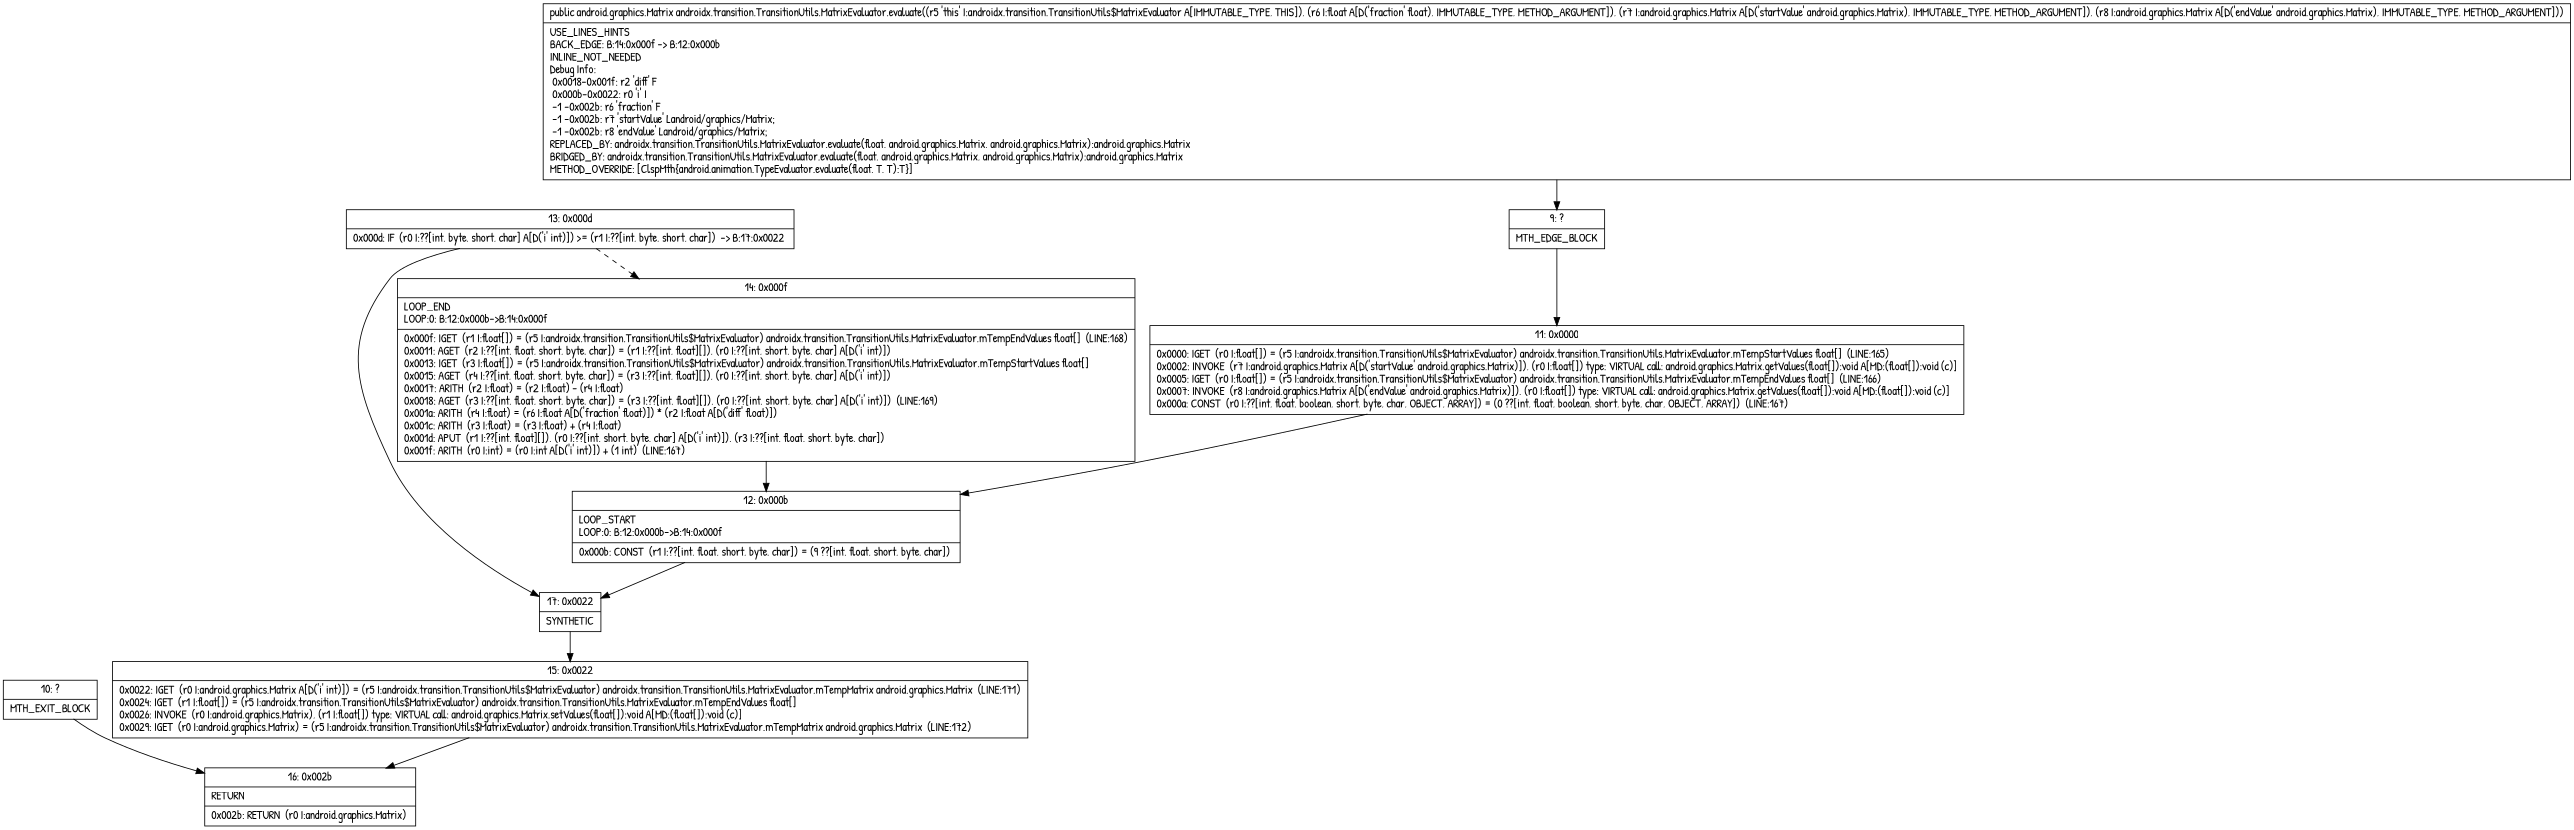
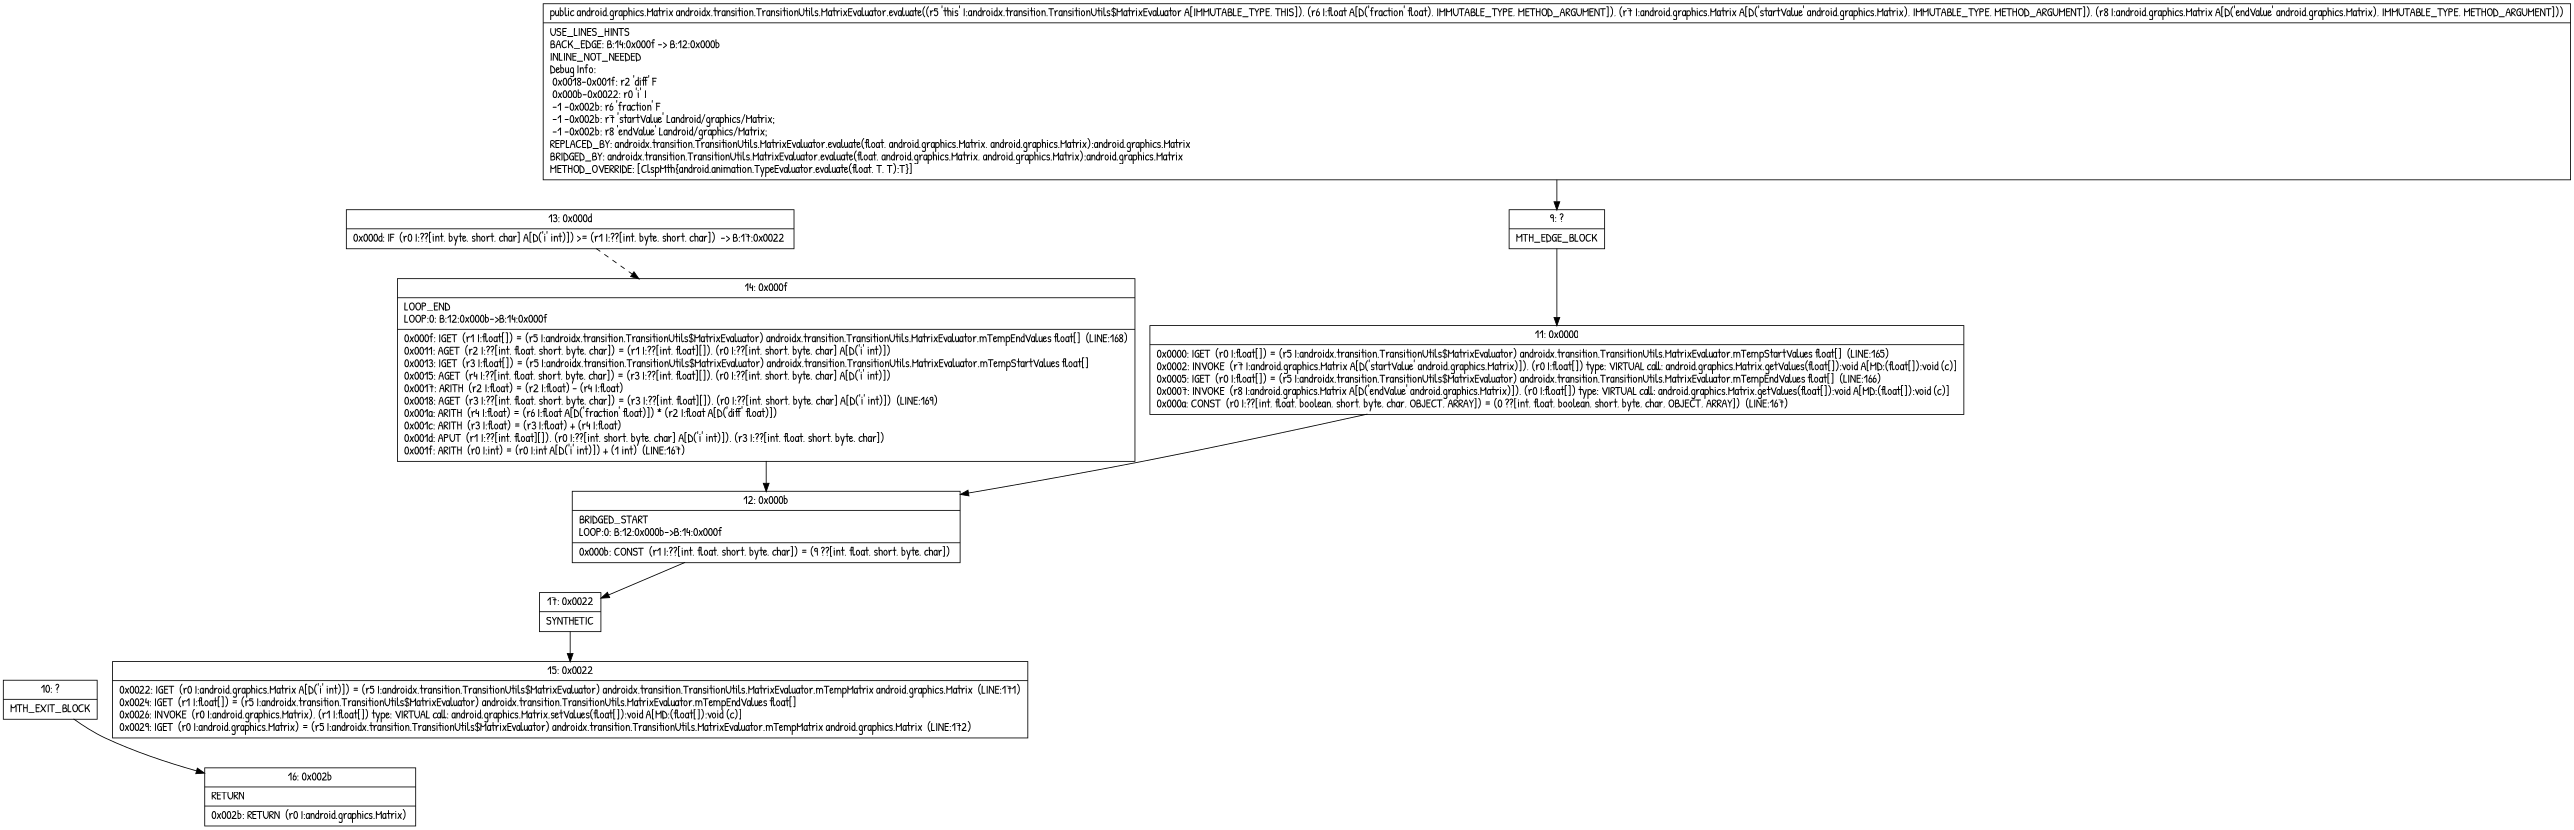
(374, 426) -> none
(608, 520) -> (614, 520)
(432, 751) -> none
